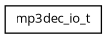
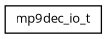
(53, 19) -> (53, 19)
